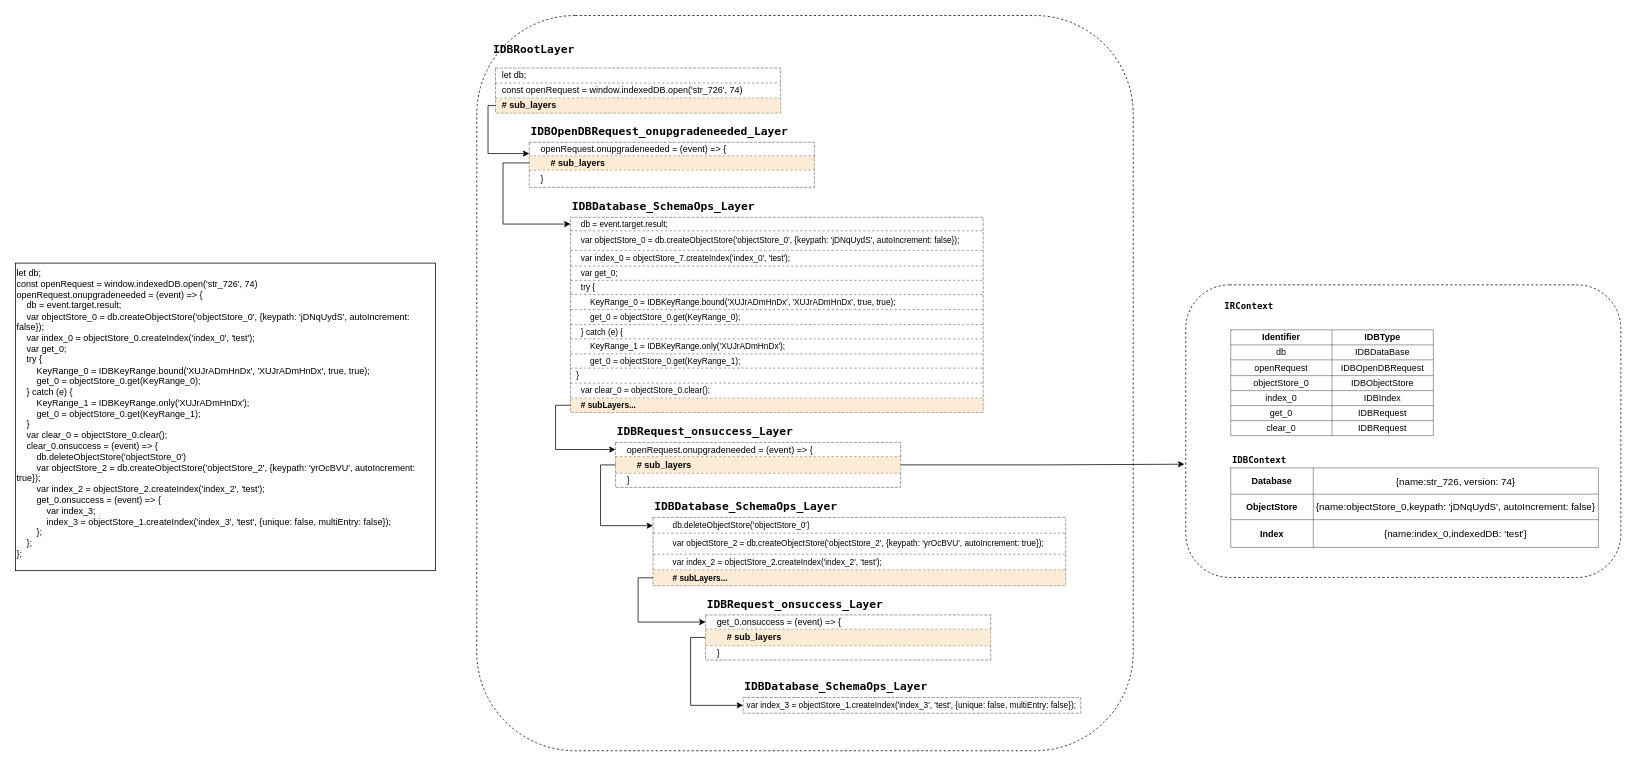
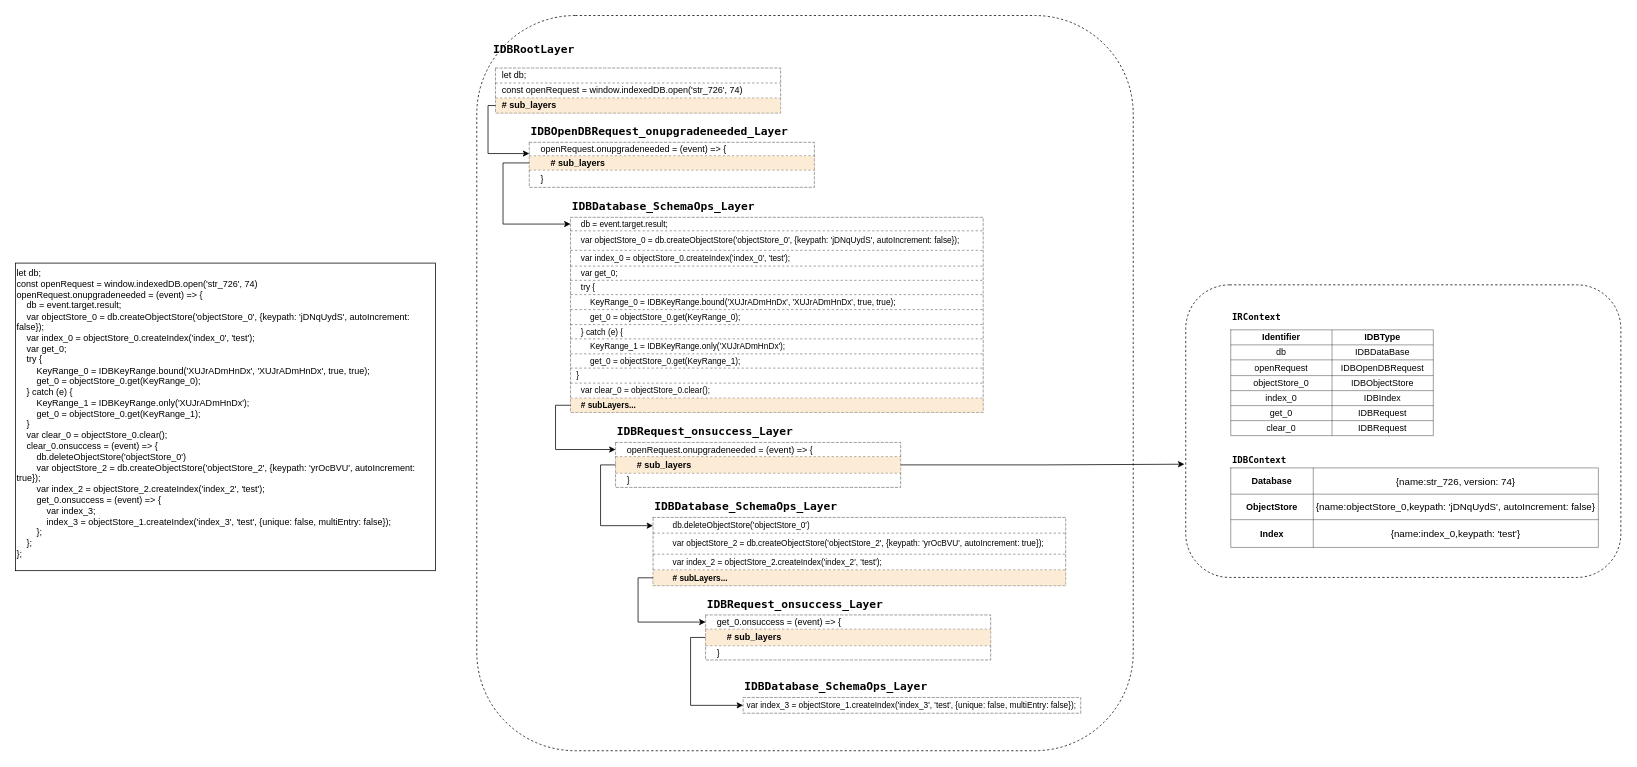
(694, 258) -> (694, 258)
(1253, 307) -> (1260, 318)
(1455, 534) -> (1455, 534)
